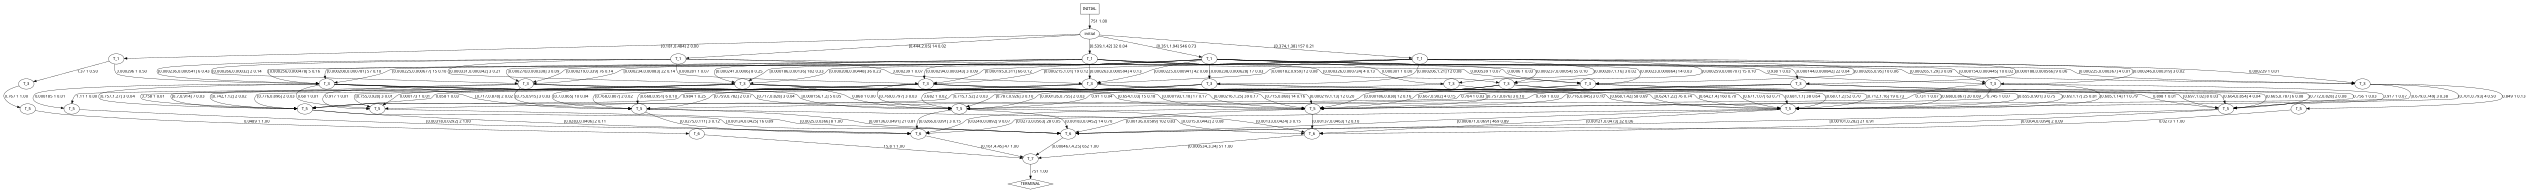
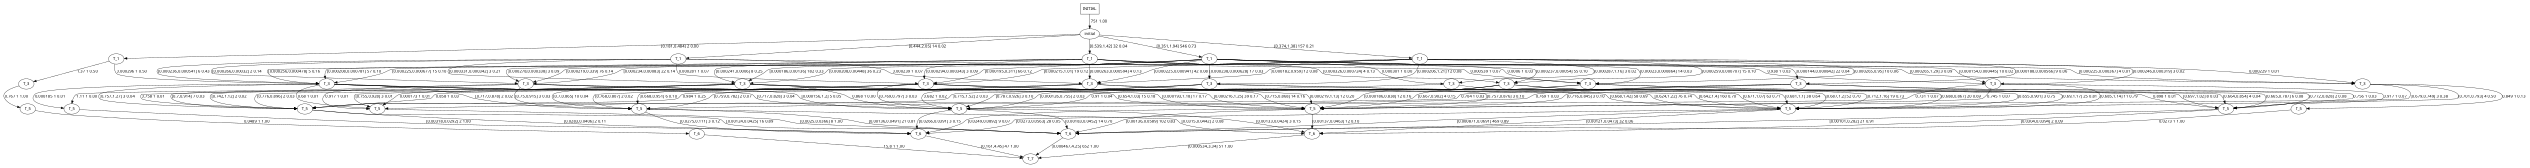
(1031, 184) -> none
